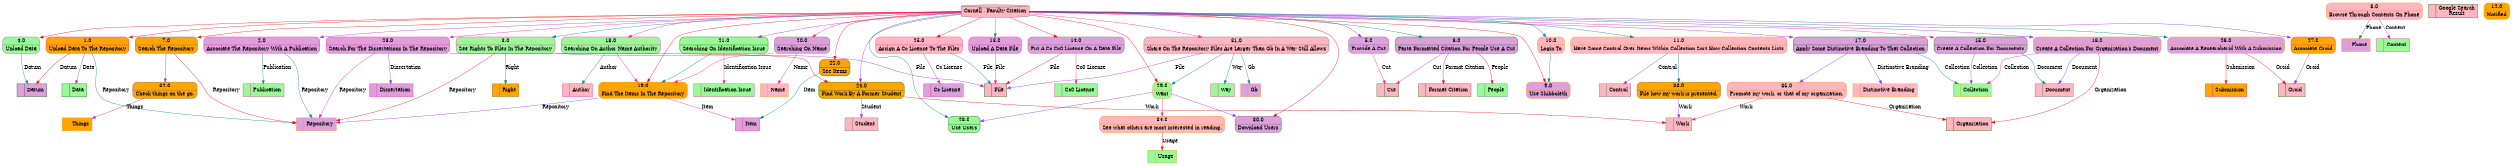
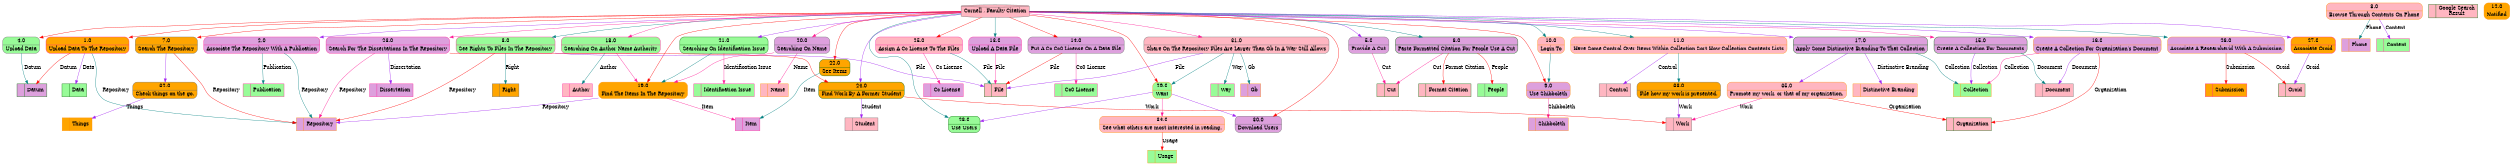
none -> (1548, 124)
